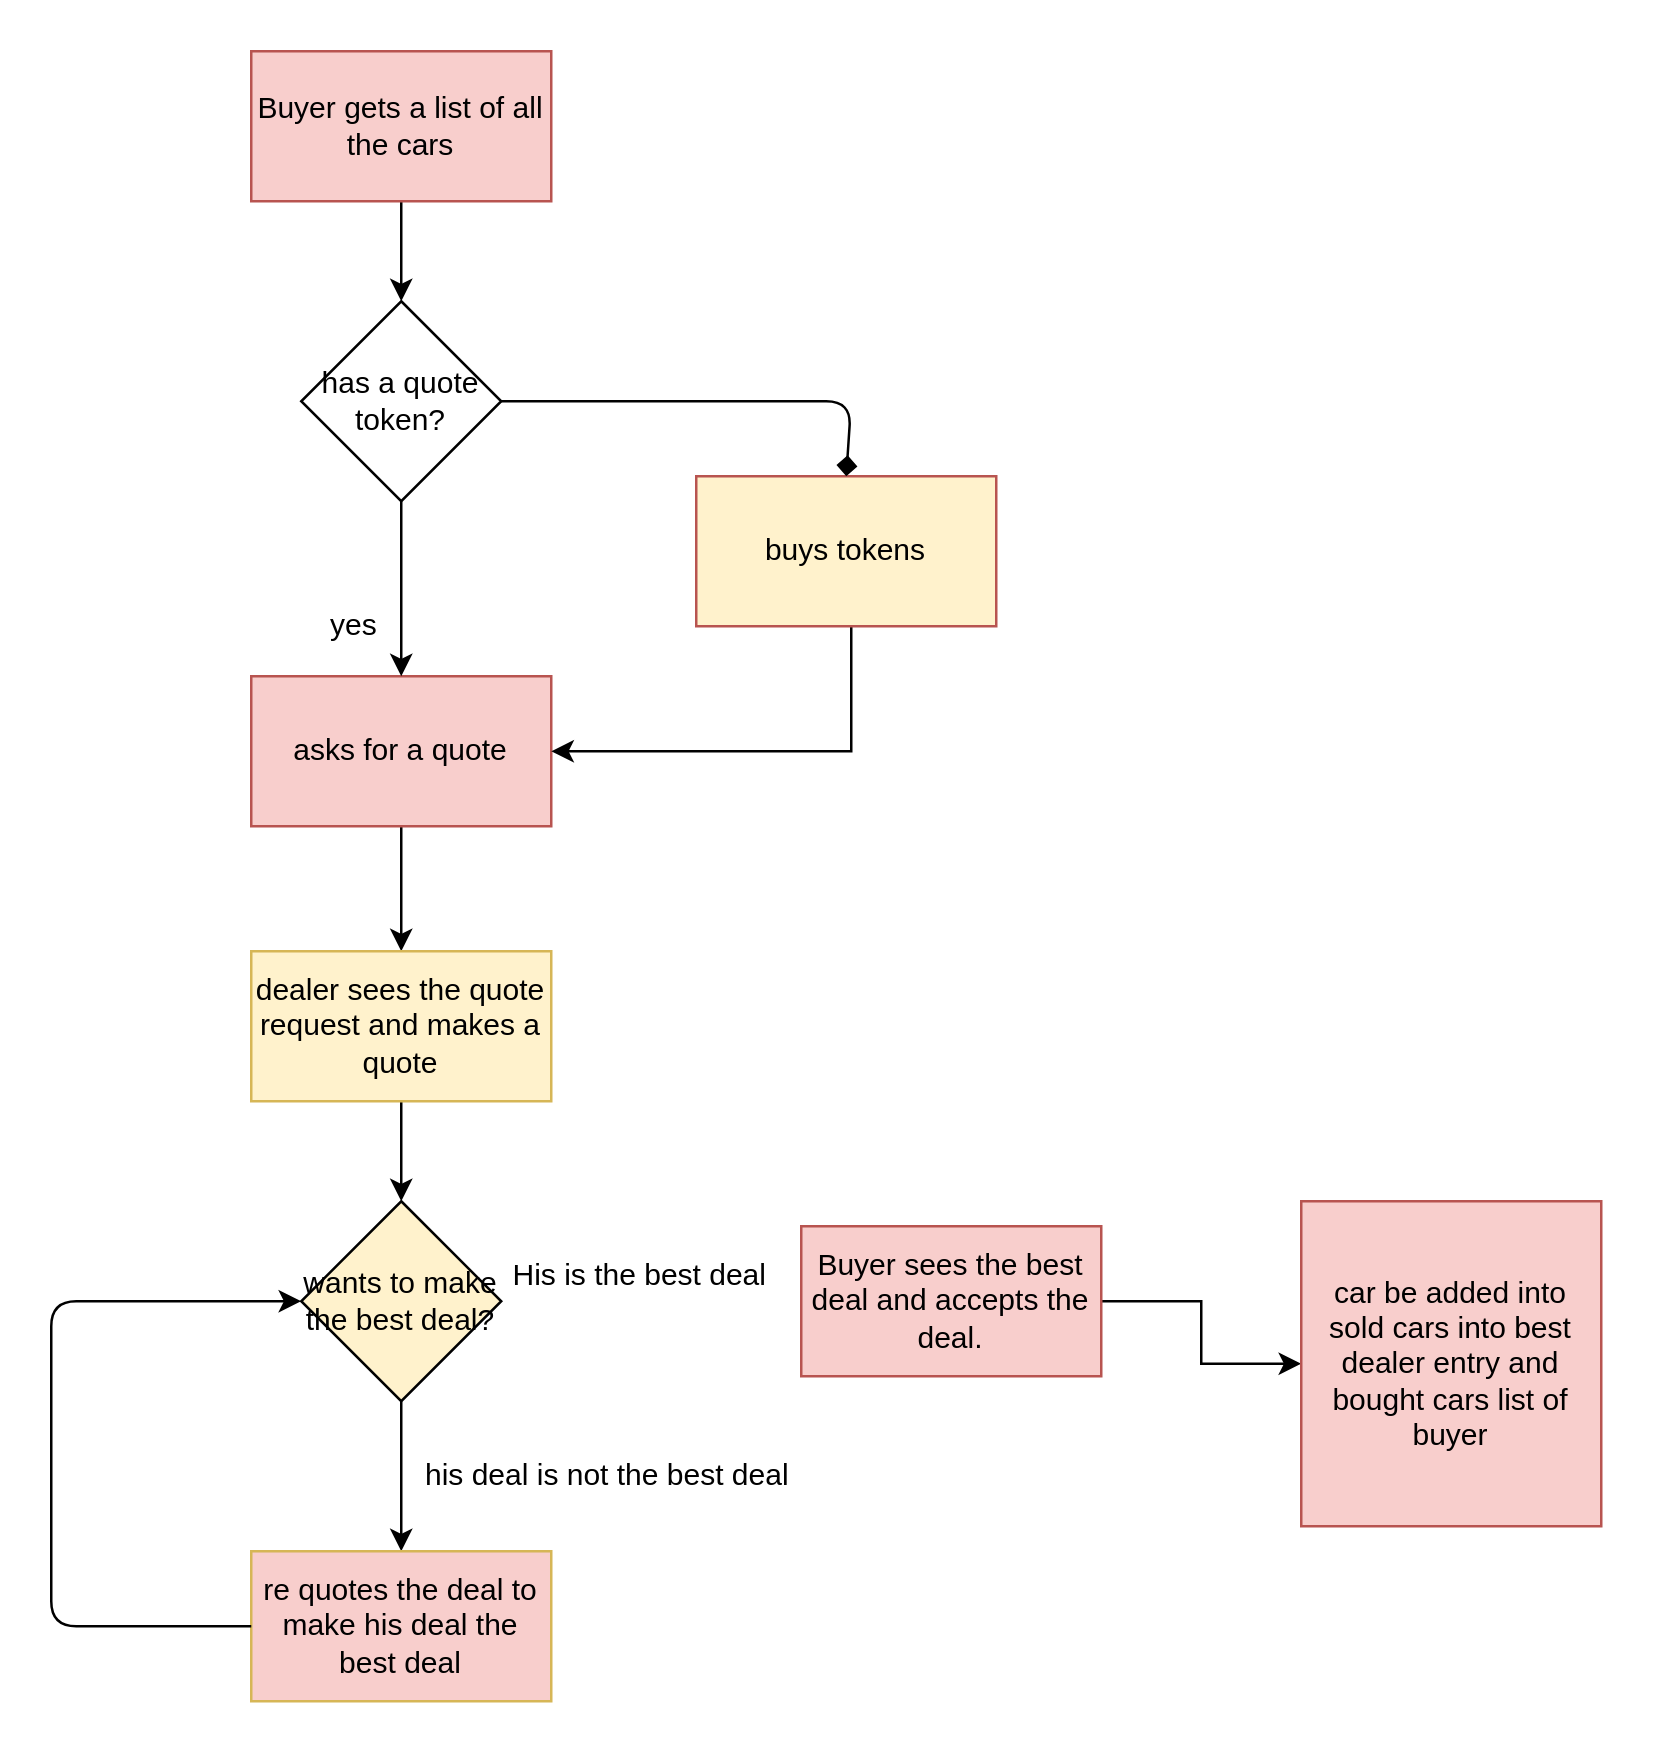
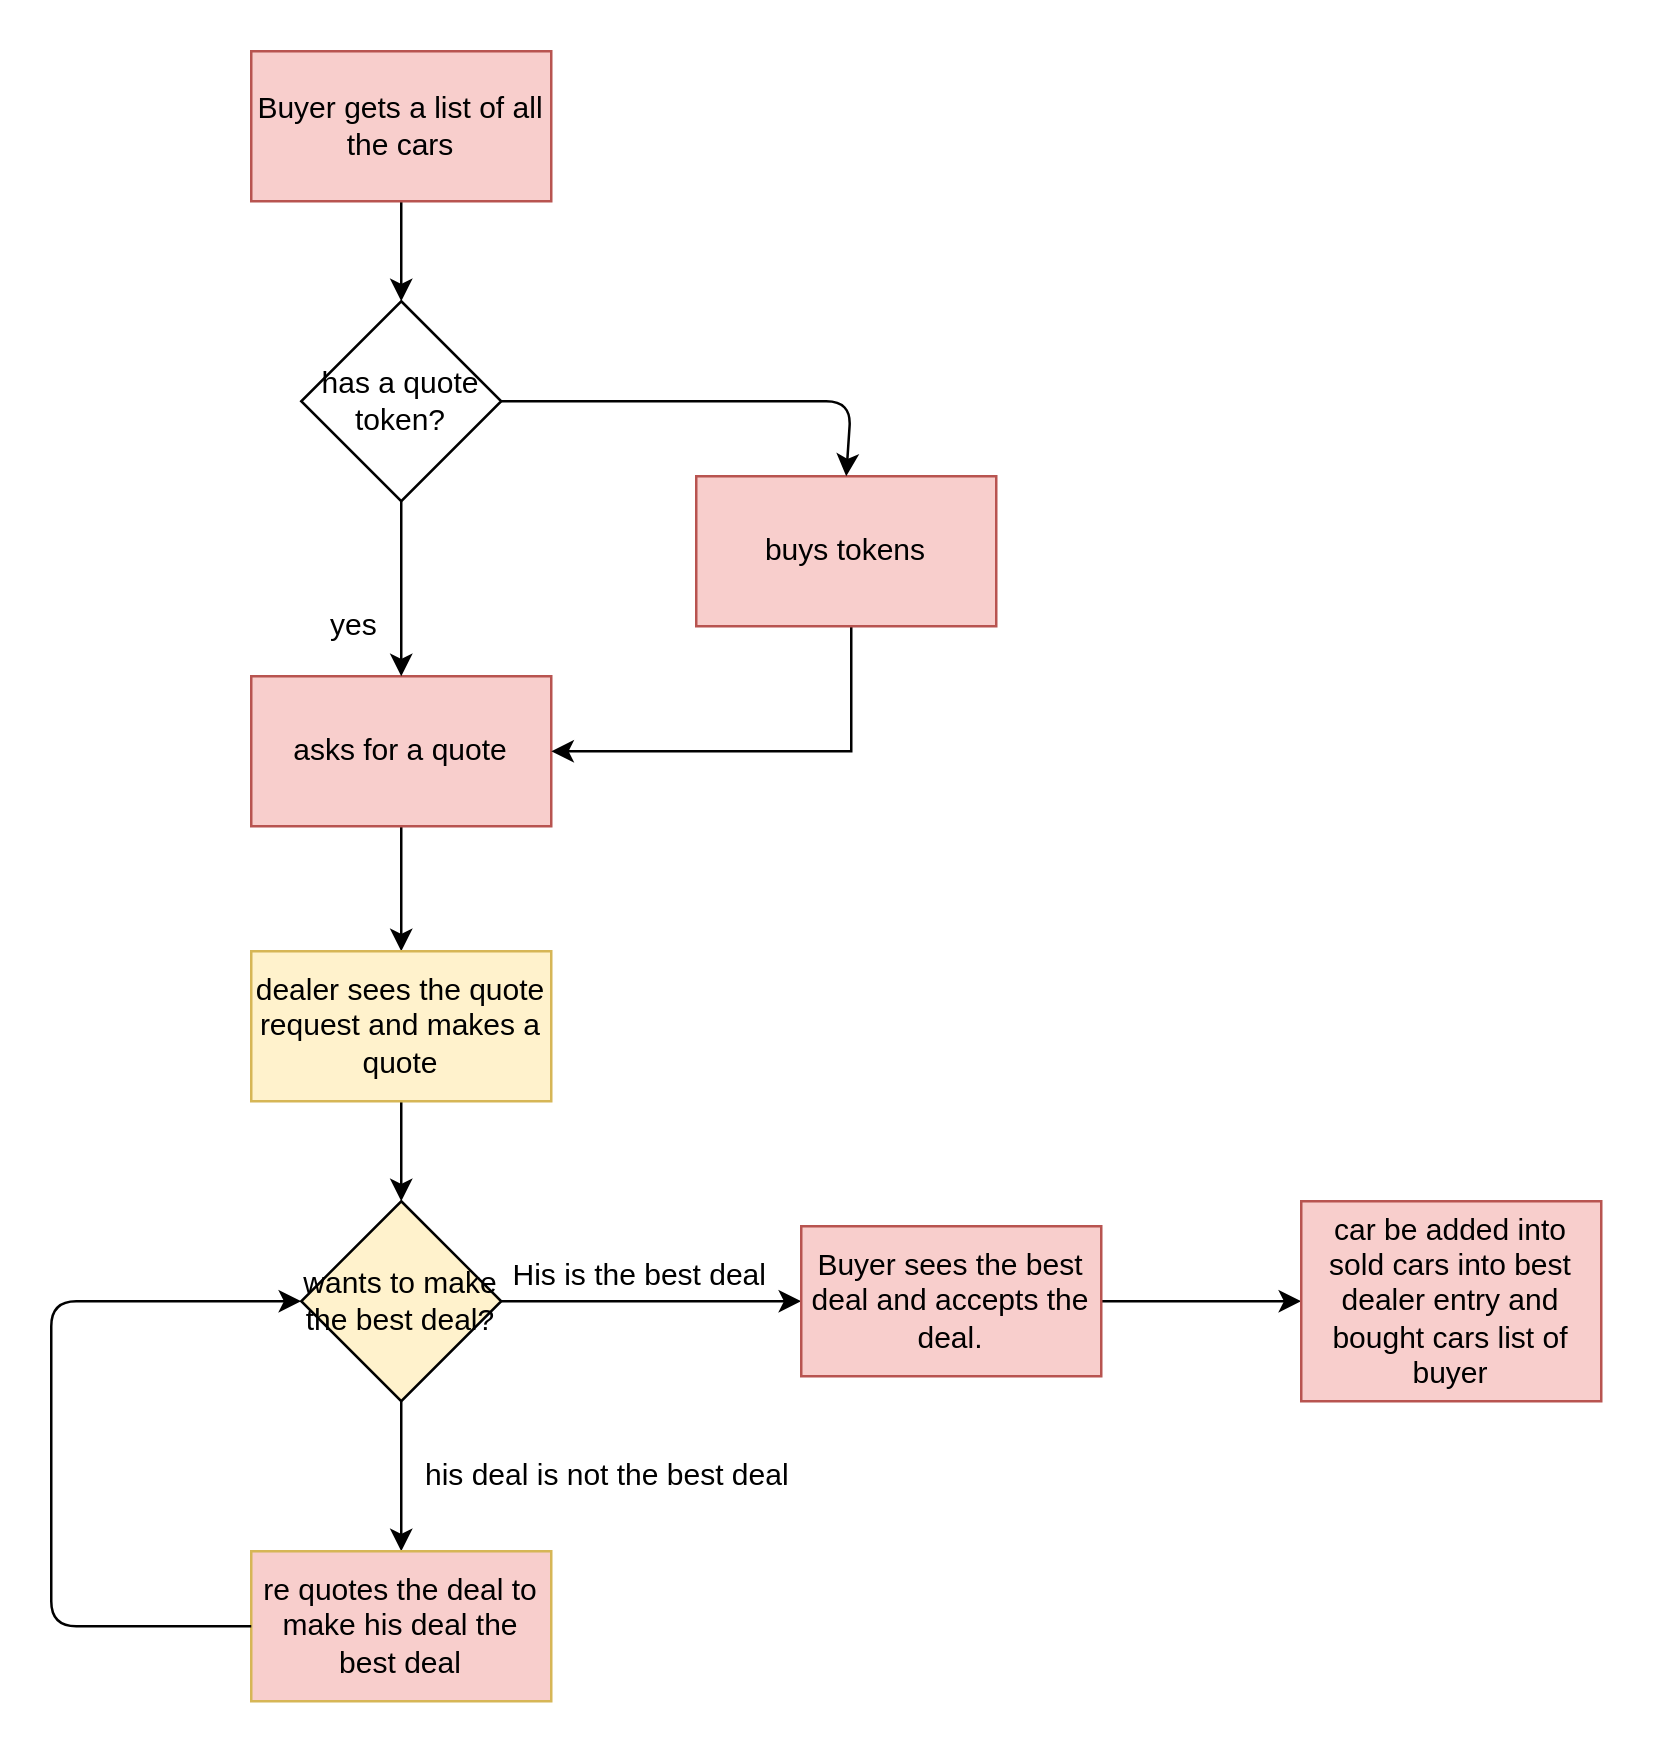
(848, 456) -> (848, 457)
(846, 551) -> (846, 551)
none -> (643, 1301)
(1451, 1364) -> (1451, 1301)
